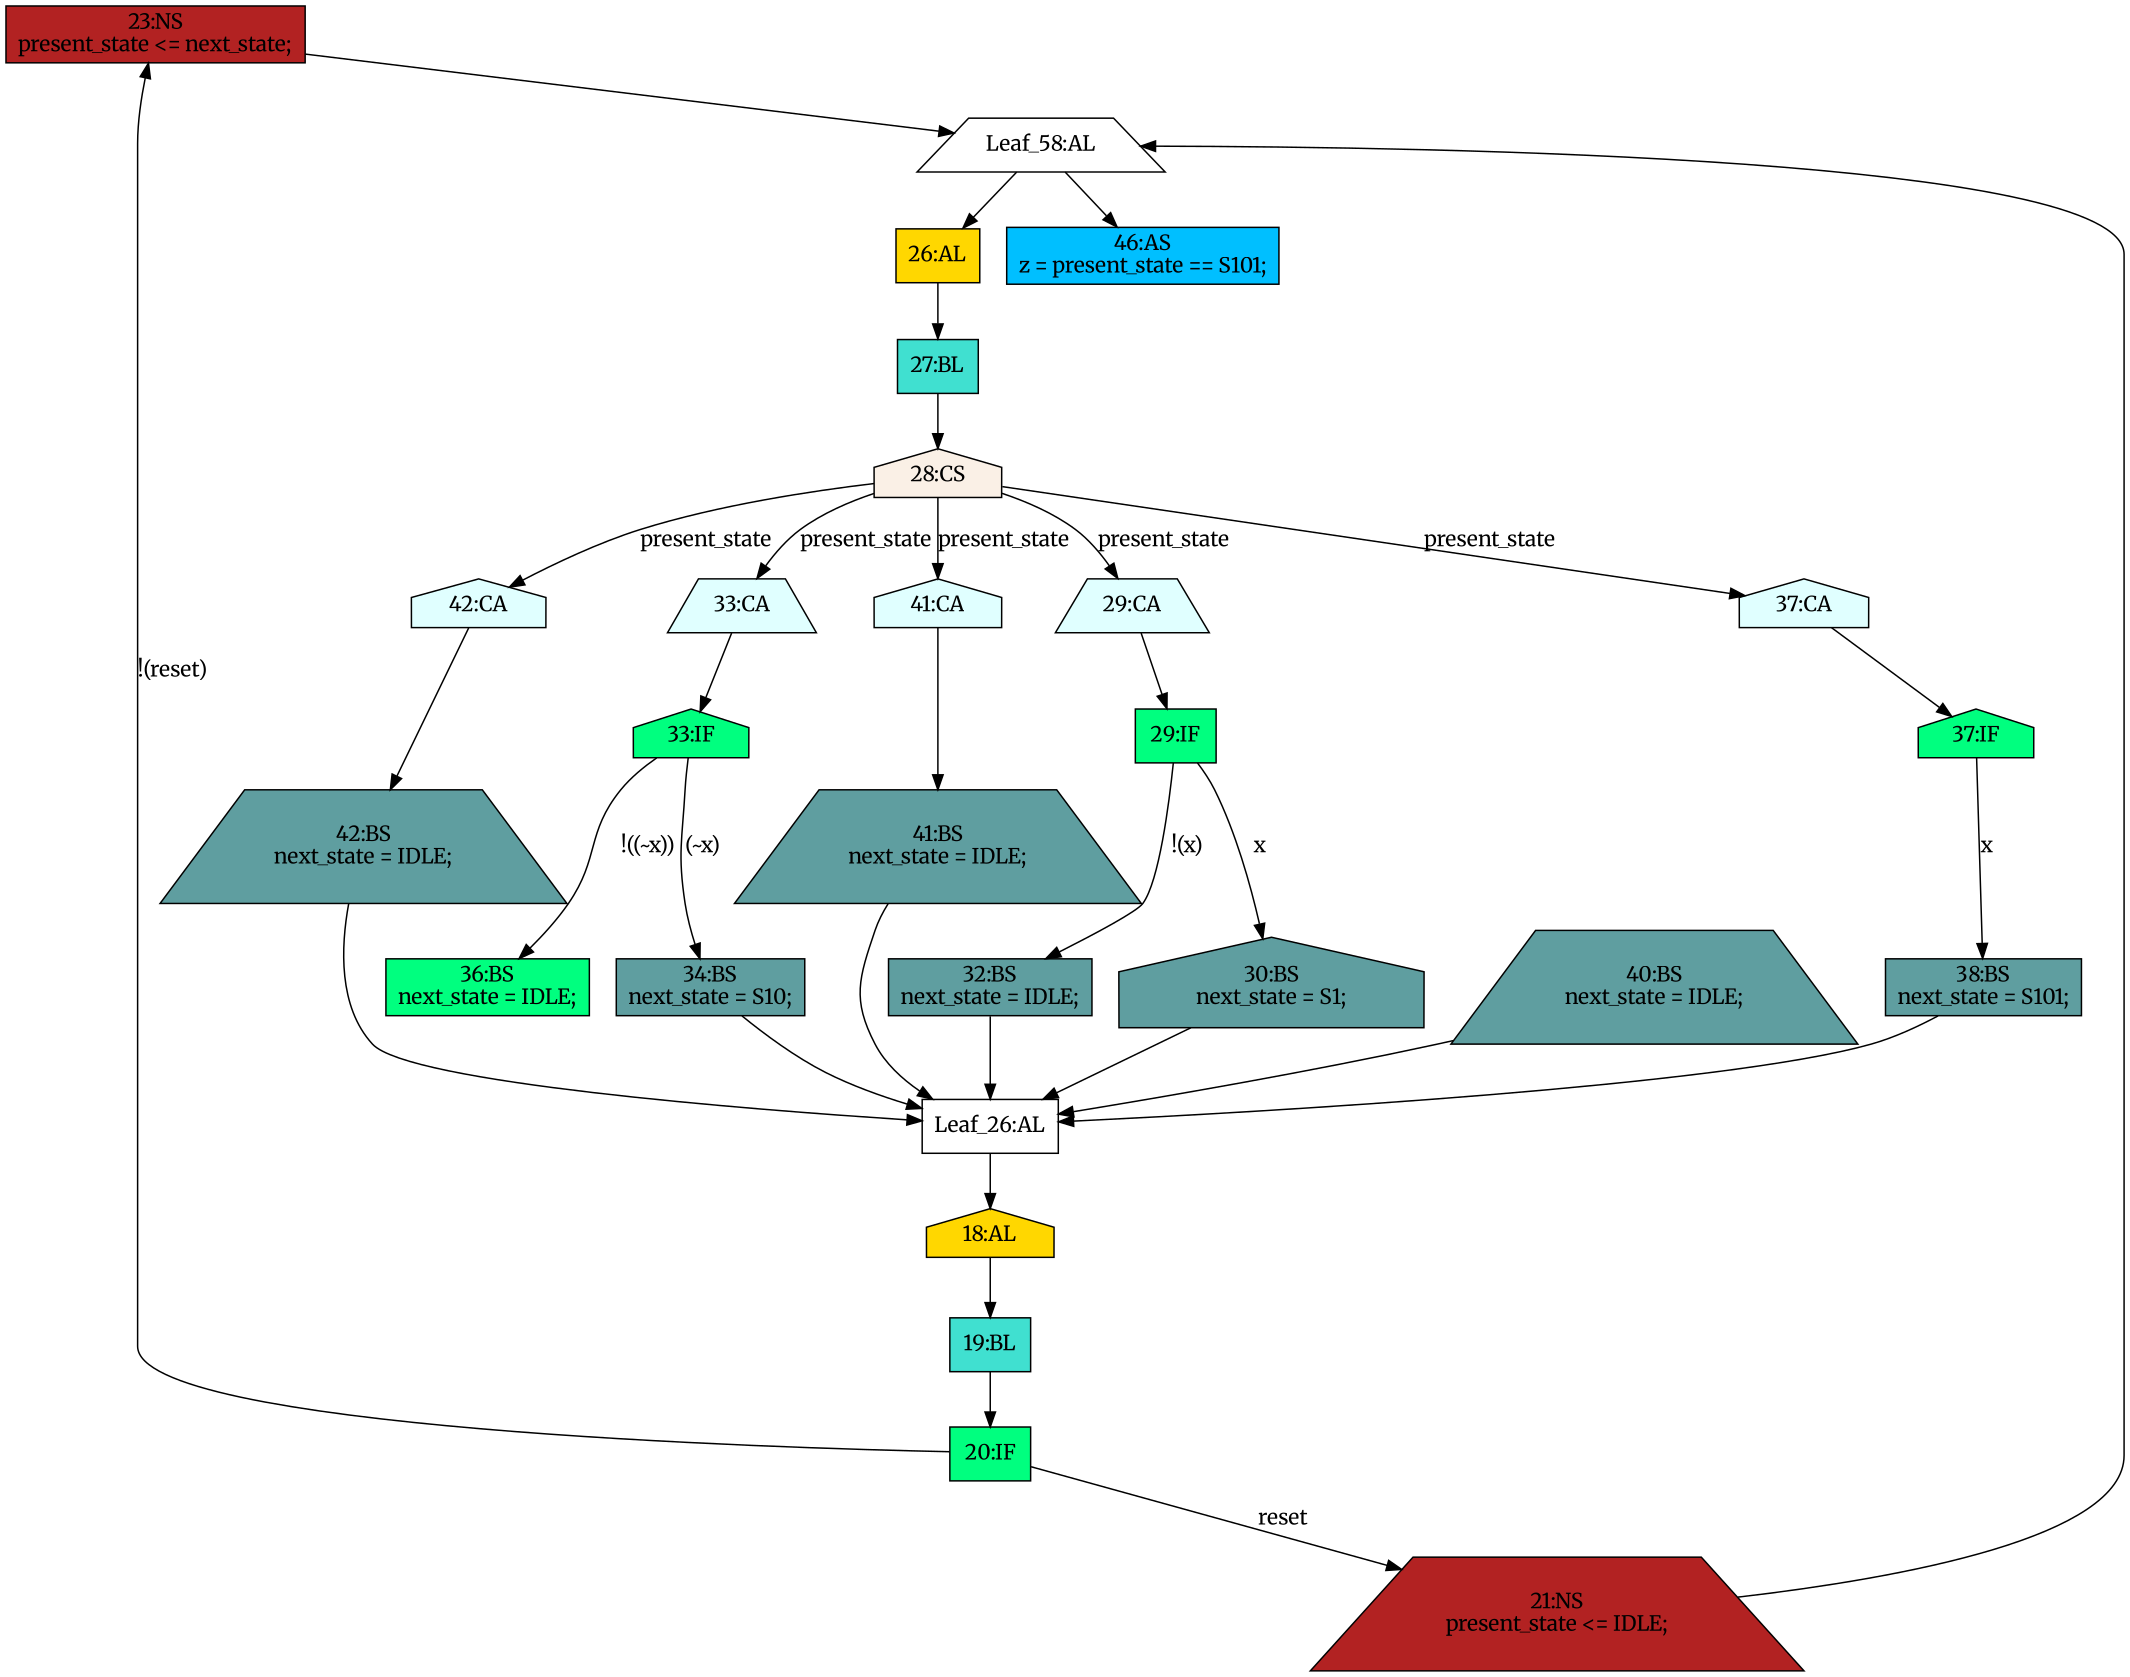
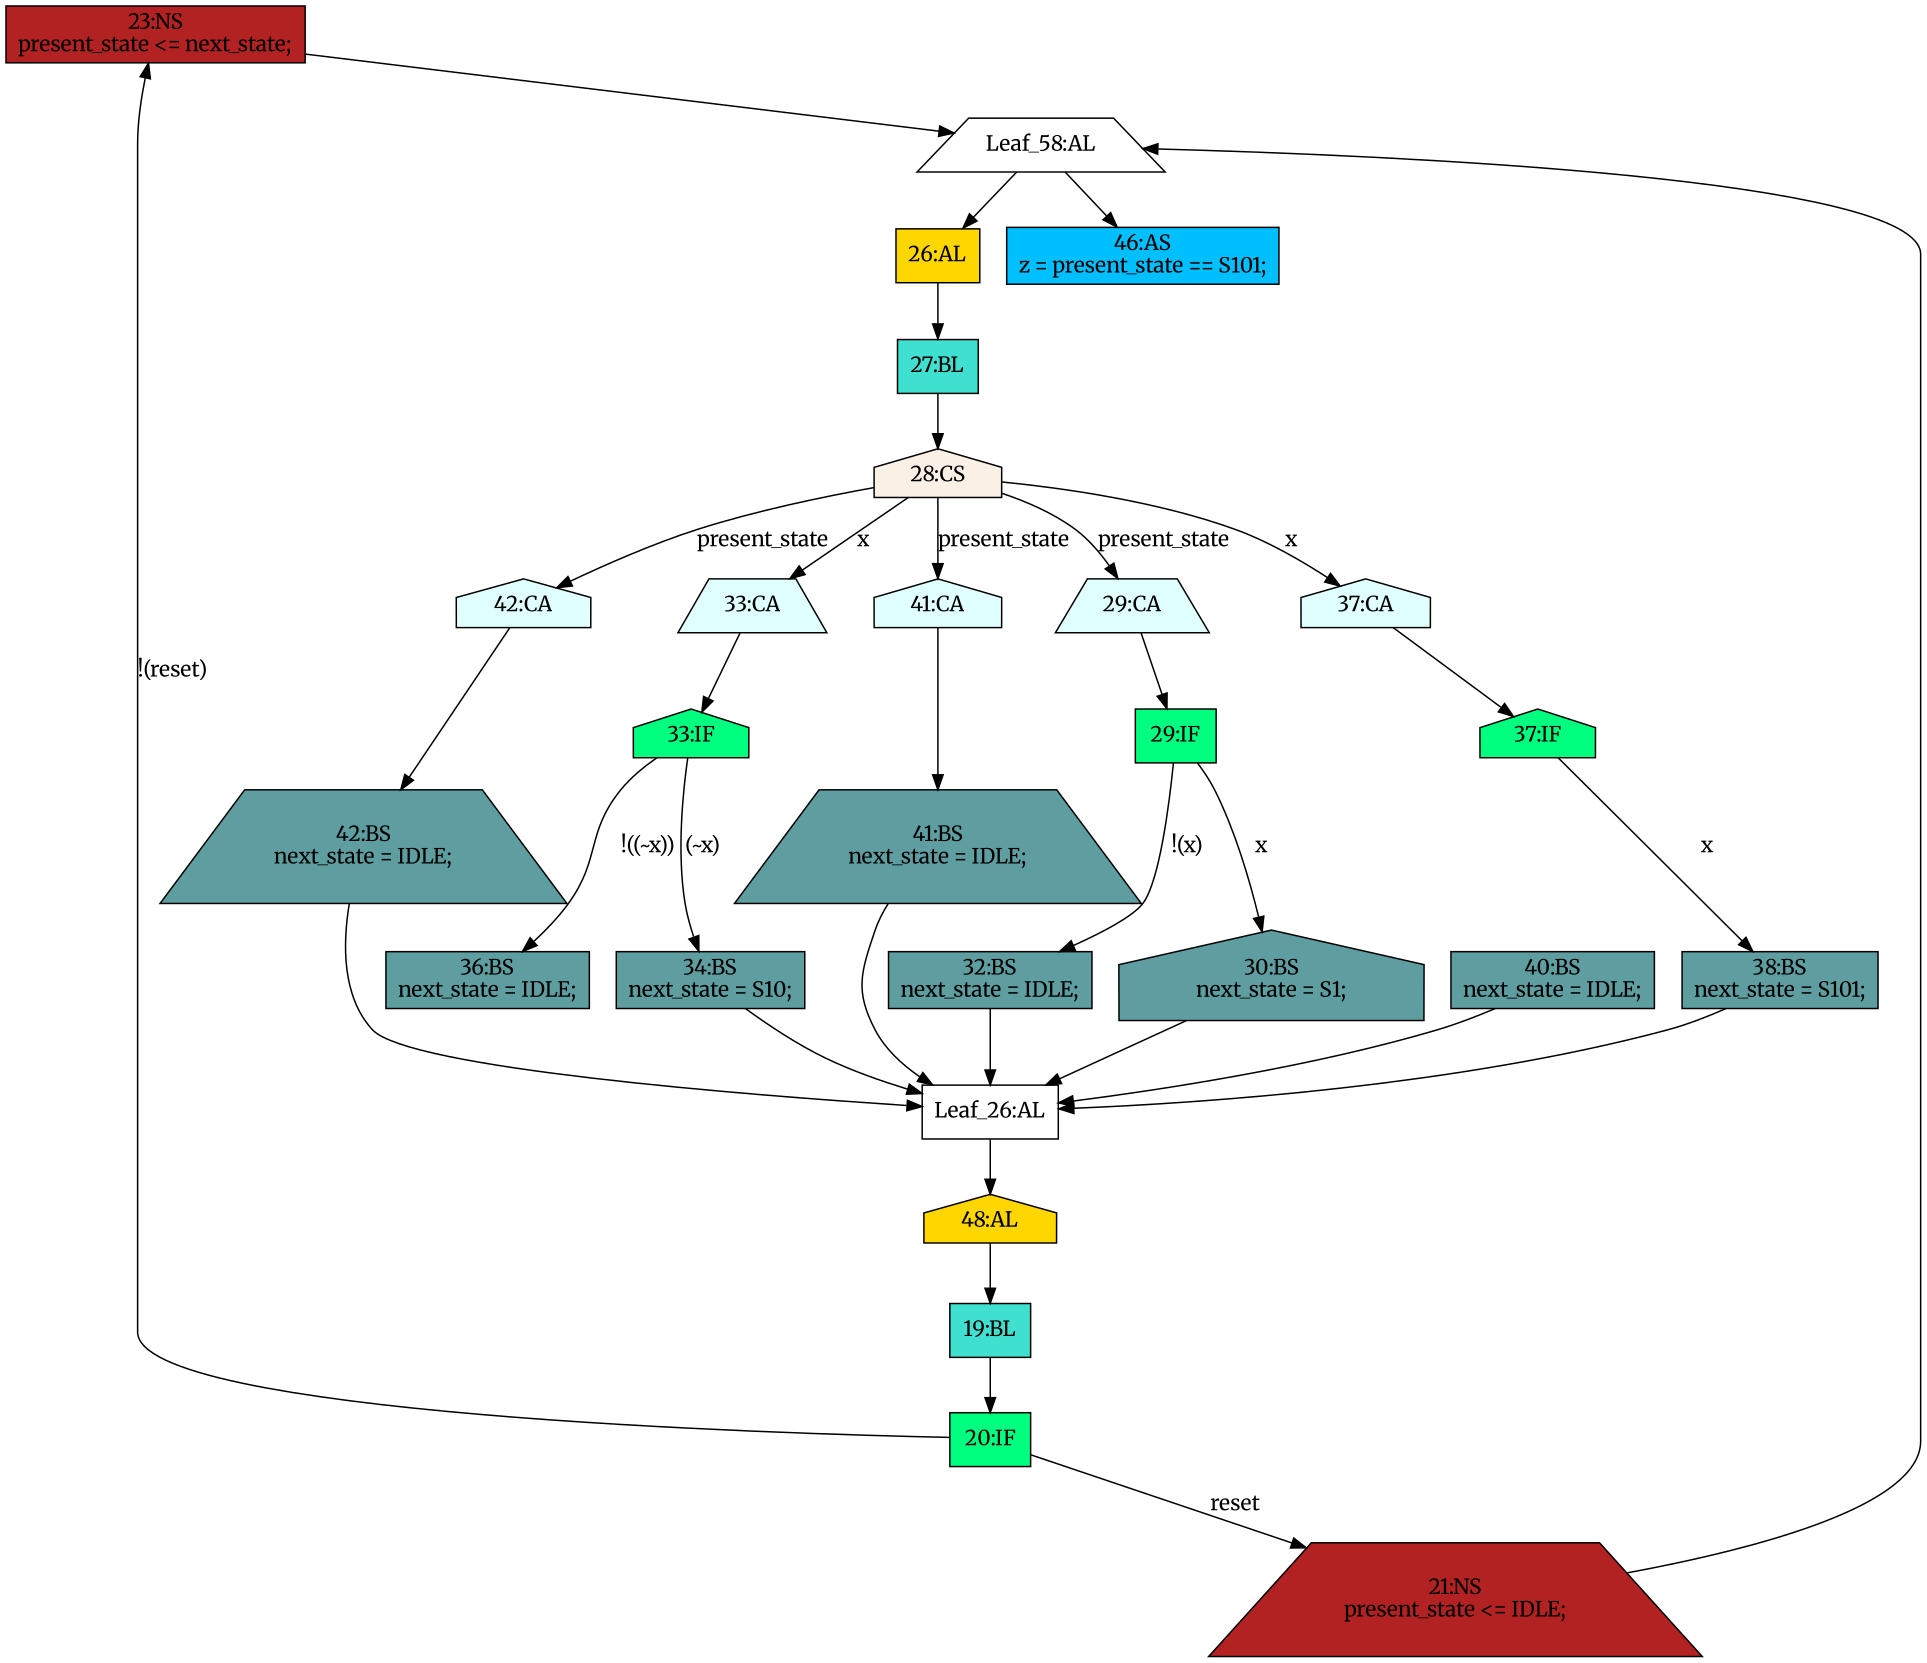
(866, 541) -> (864, 541)
(1490, 541) -> (1292, 541)
(488, 987) -> (488, 980)
(1654, 987) -> (1553, 980)
(990, 1236) -> (990, 1221)
